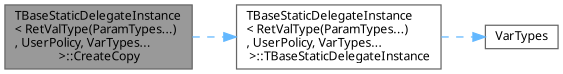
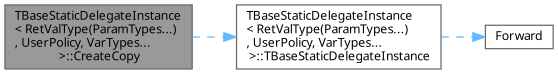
(522, 37) -> (519, 37)
